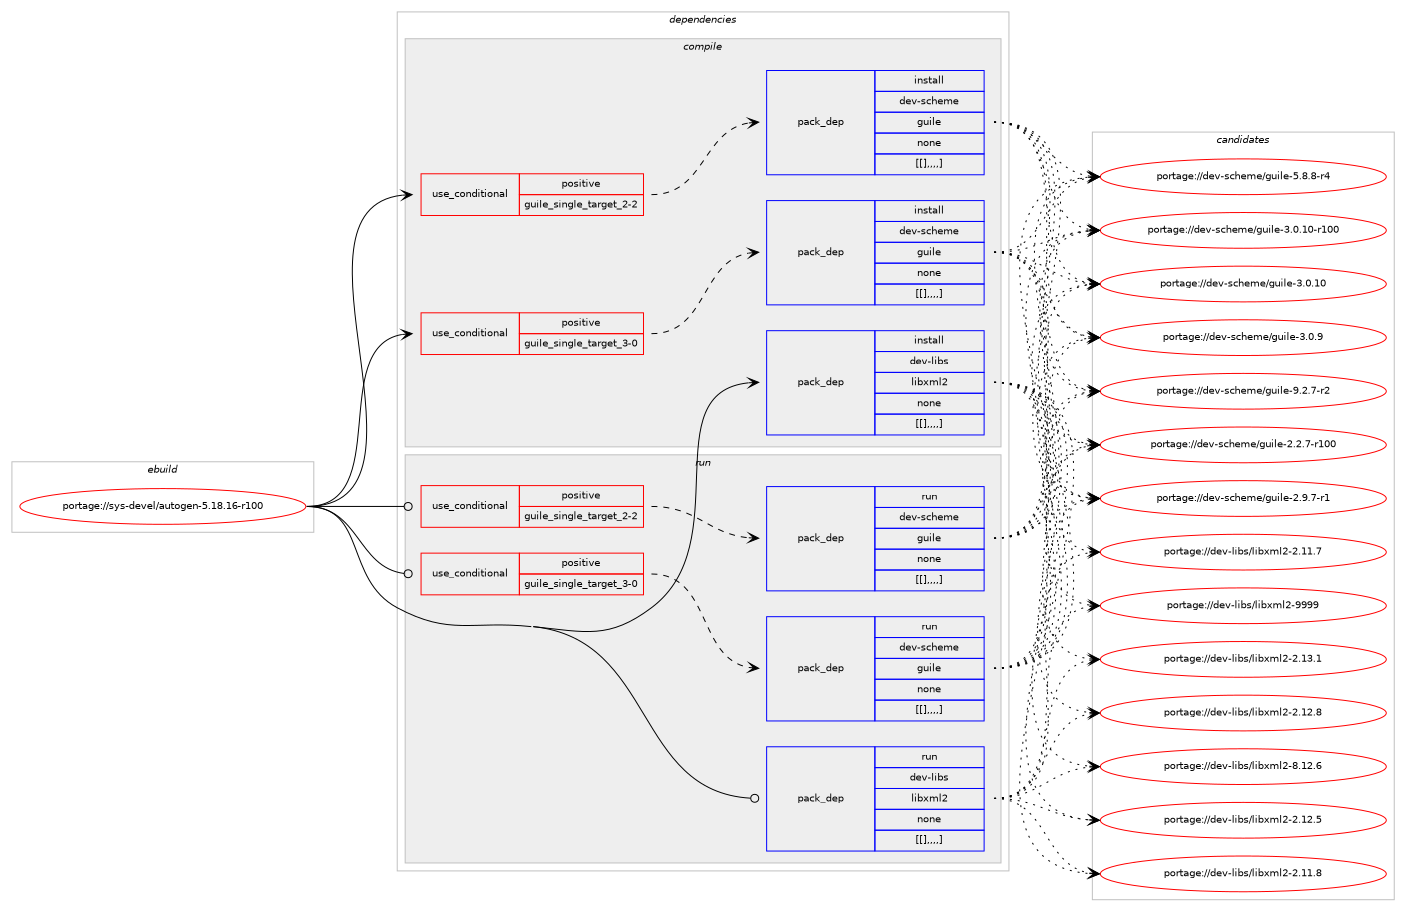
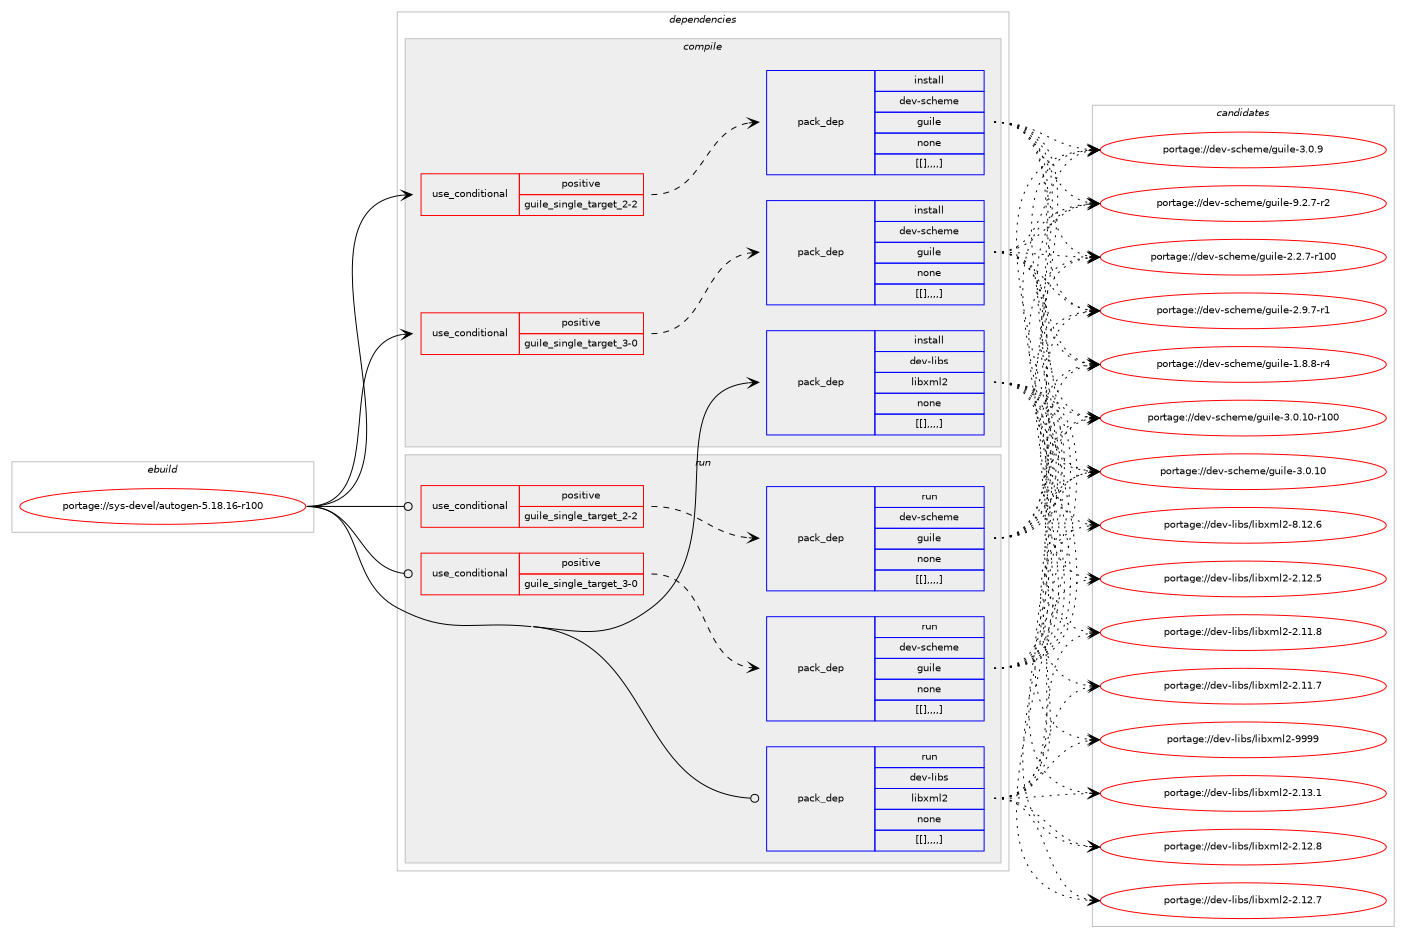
(1243, 177) -> (1243, 364)
none -> (1243, 901)
